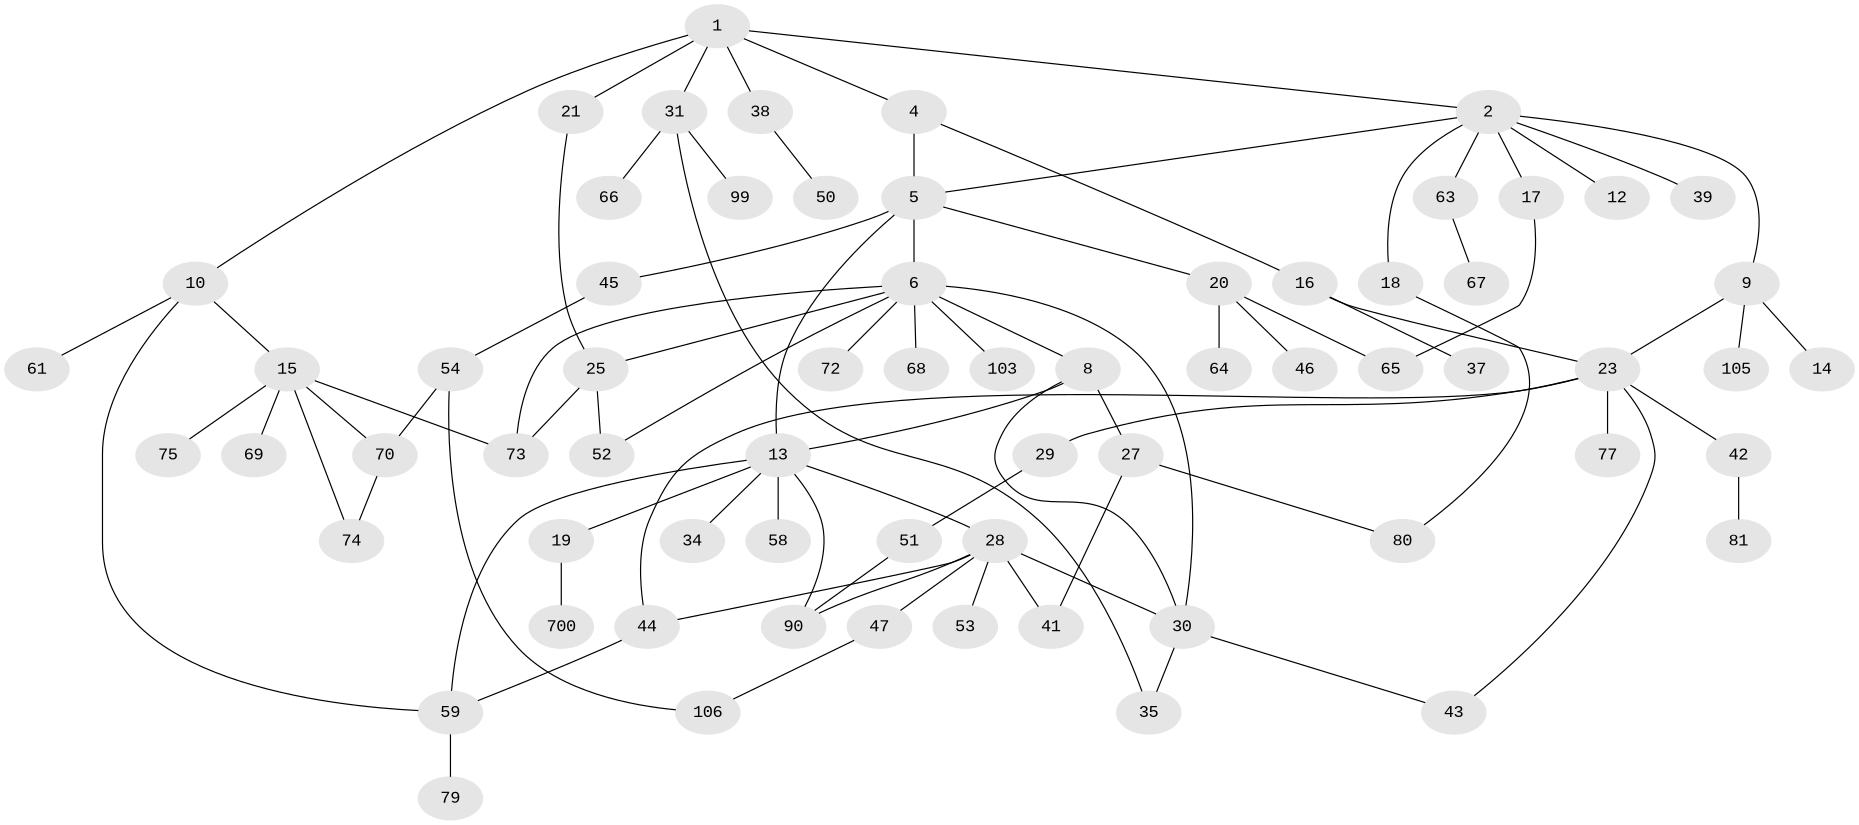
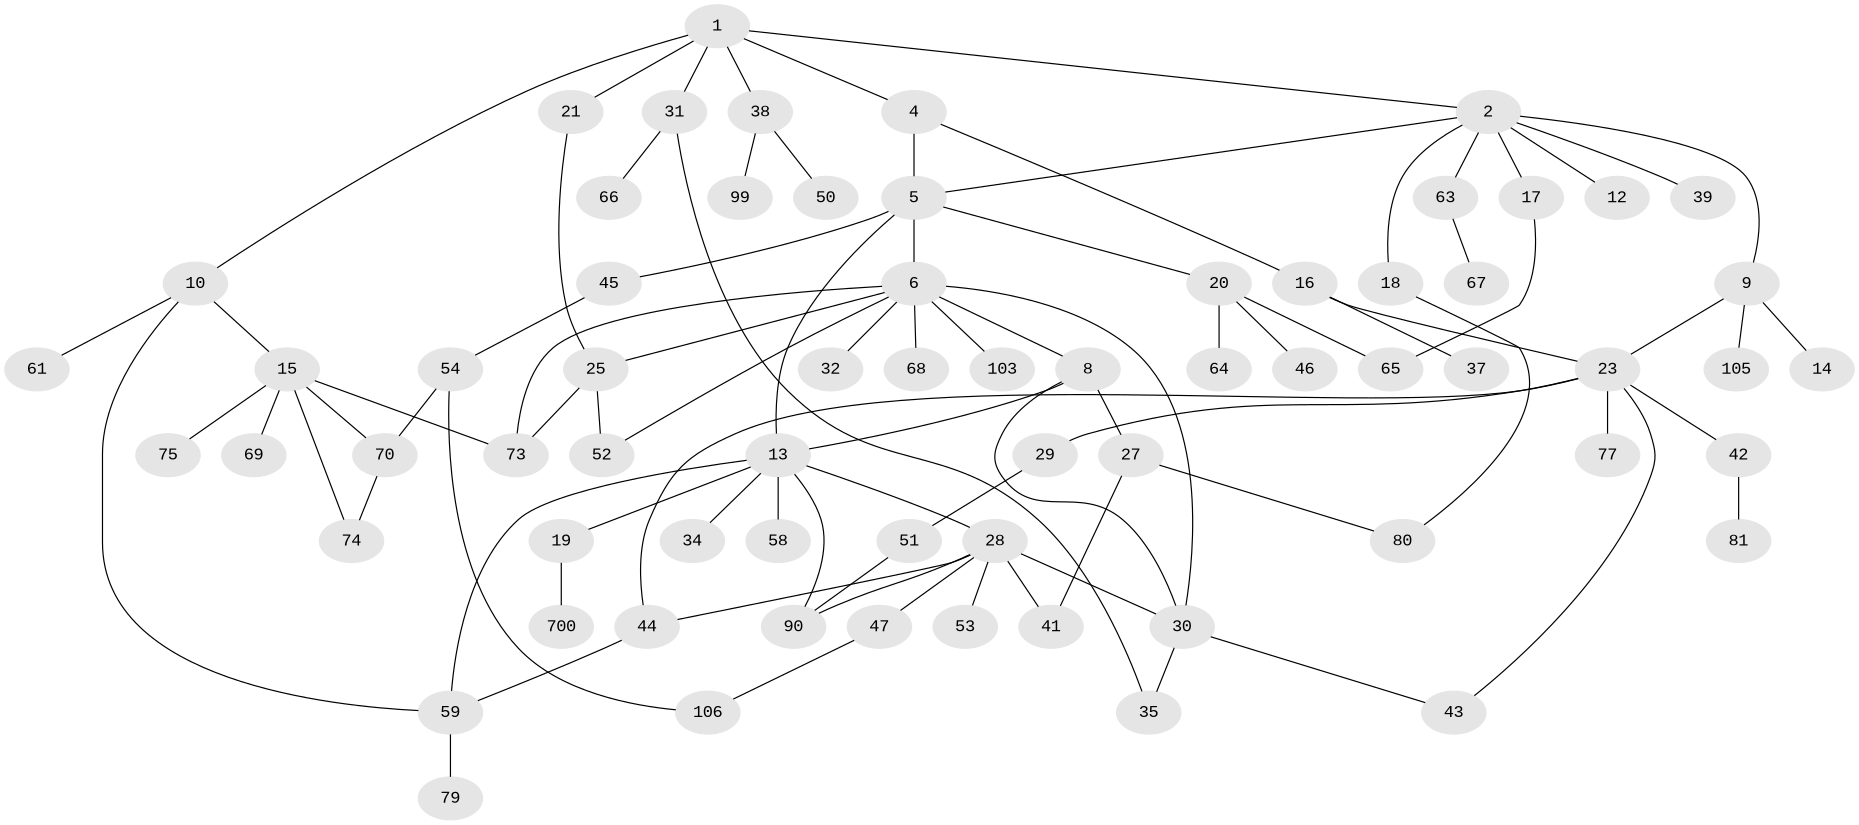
(707, 155) -> (750, 155)
(831, 369) -> (831, 369)
